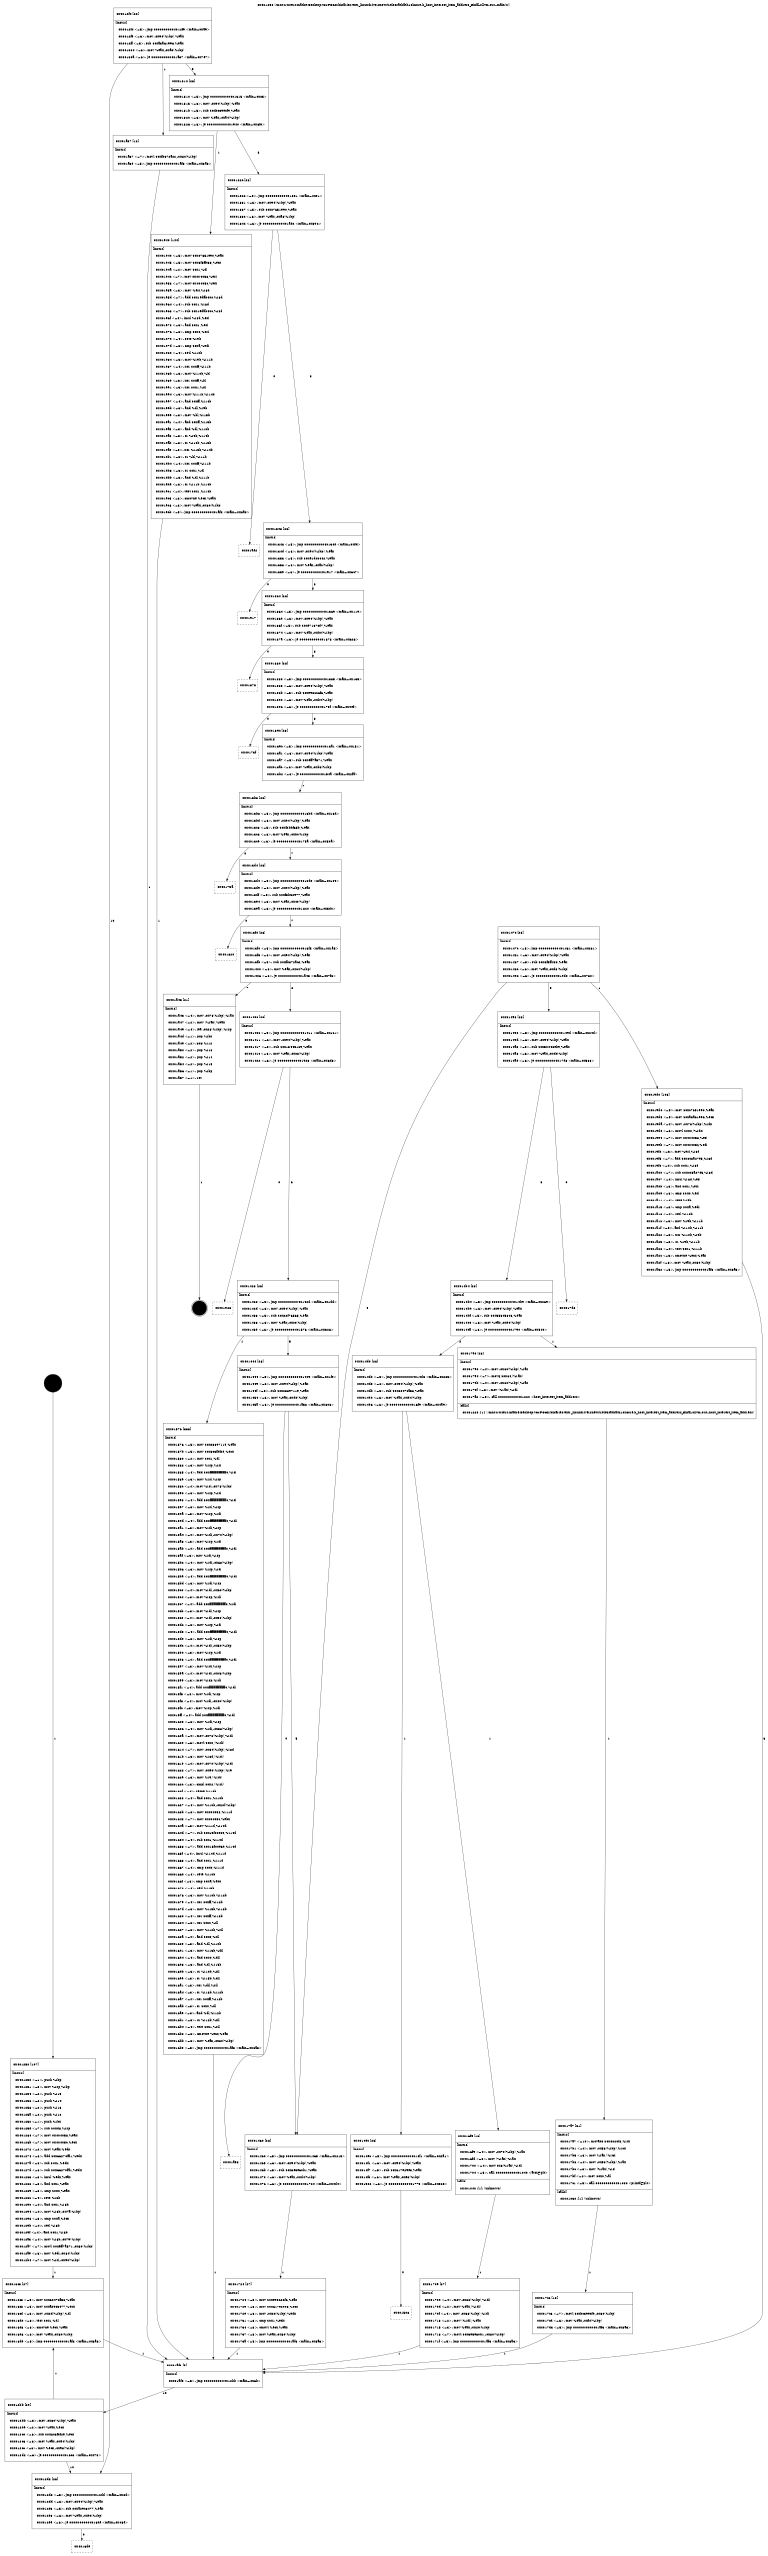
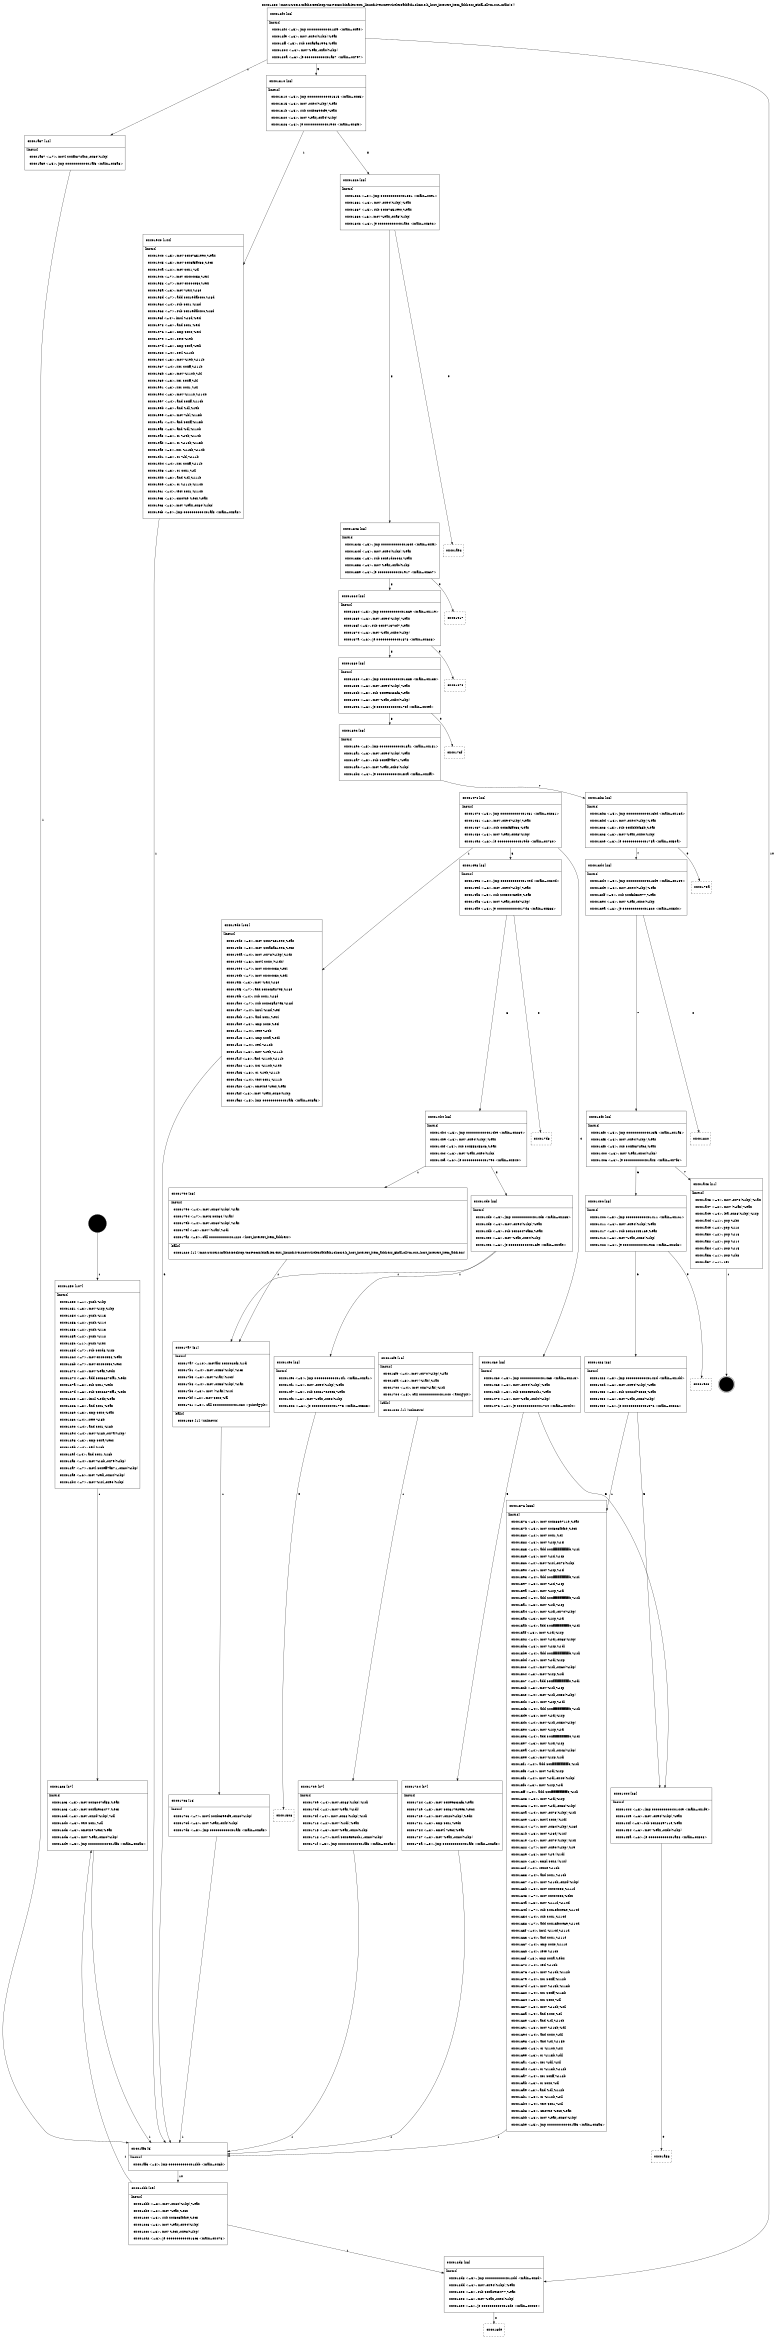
(452, 1770) -> (350, 1273)
(292, 1772) -> (651, 1590)
(283, 2272) -> (507, 1494)
(71, 2467) -> (347, 2251)
